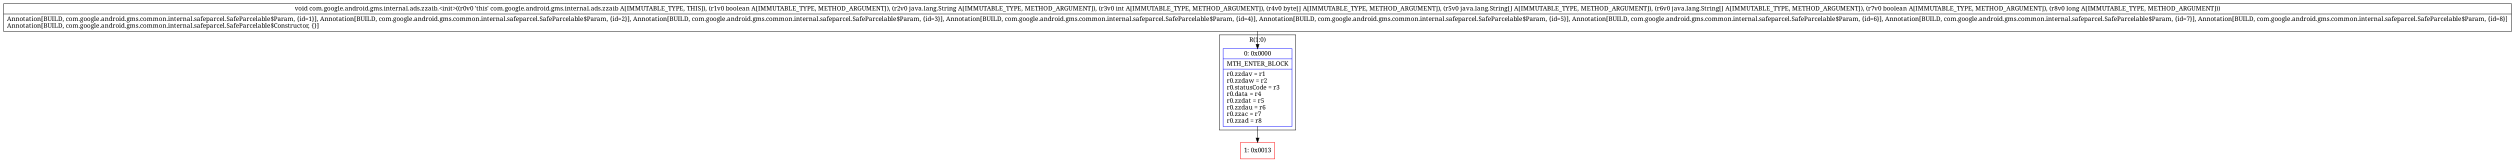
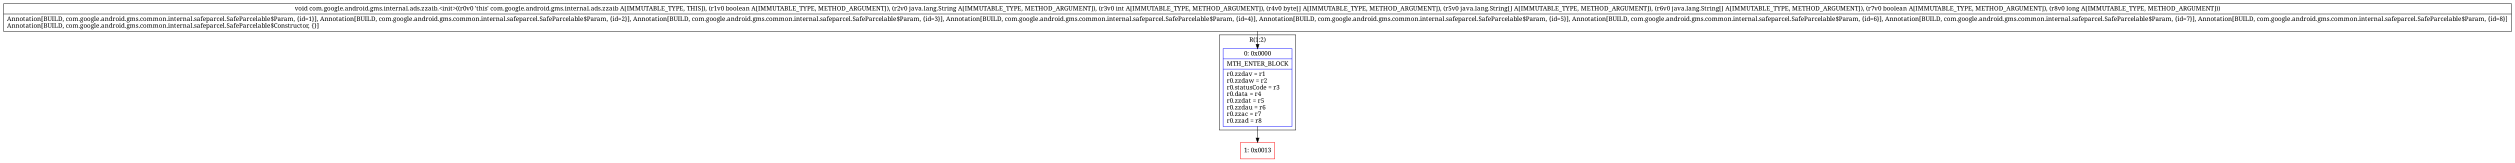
(1258, 40) -> (1258, 40)
